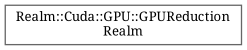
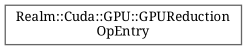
(123, 25) -> (123, 25)
